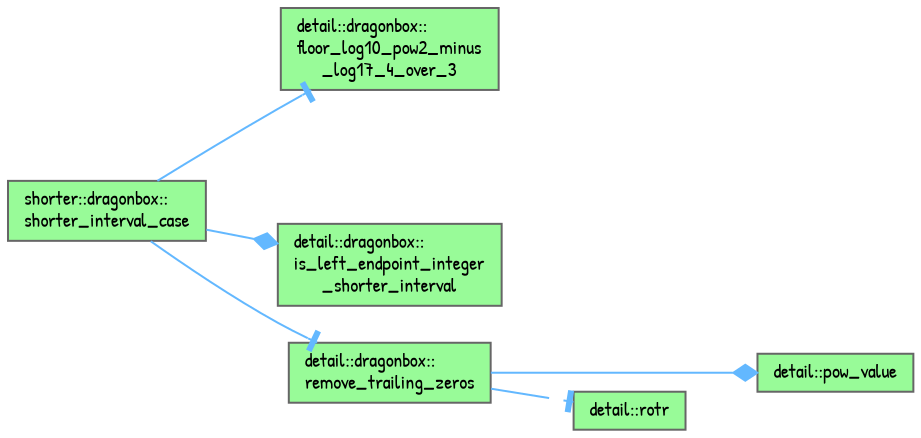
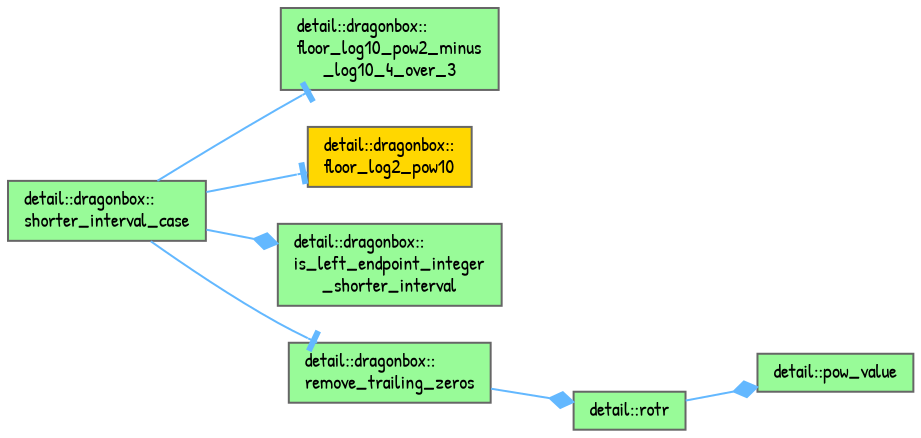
(390, 49) -> (390, 49)
none -> (390, 157)
(107, 211) -> (107, 211)
(612, 373) -> (709, 396)
(520, 393) -> (520, 393)
